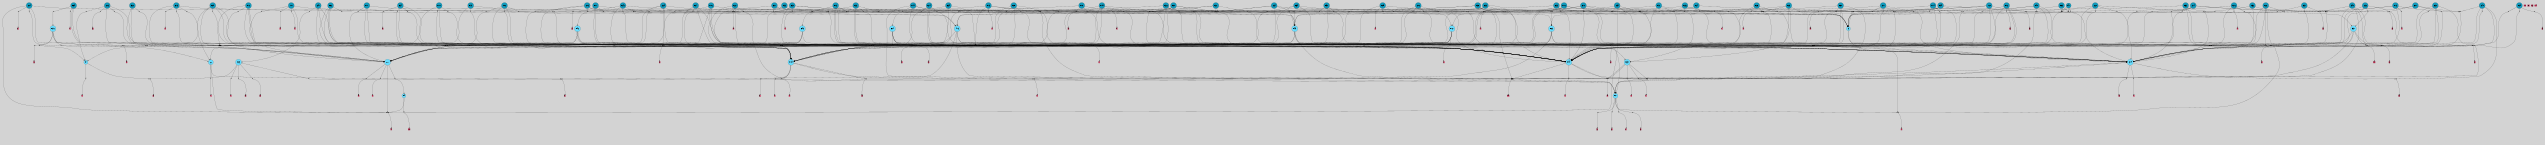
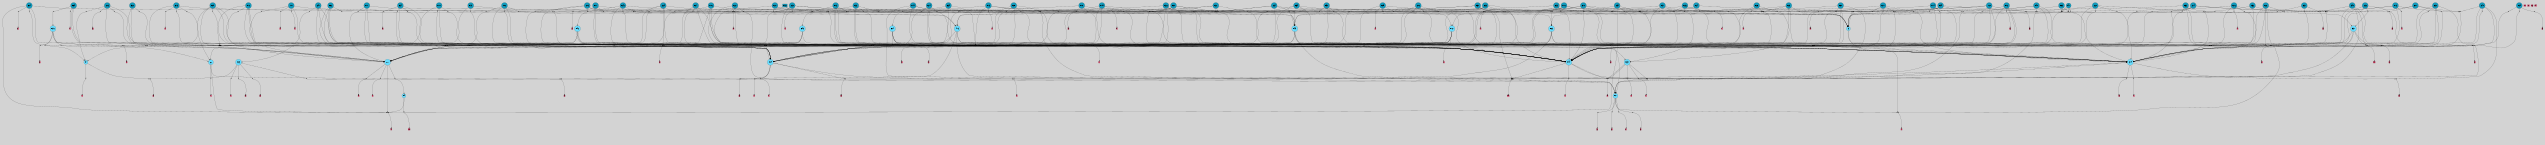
(784, 6) -> (785, 6)
